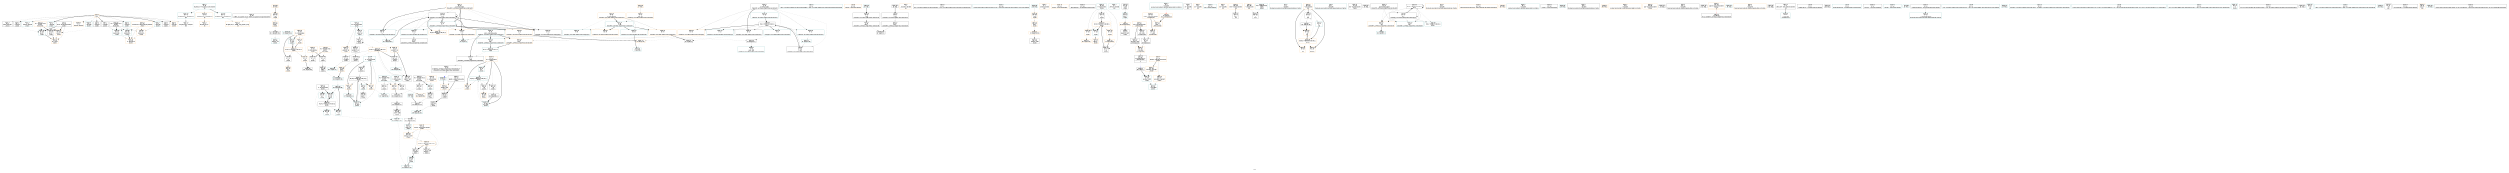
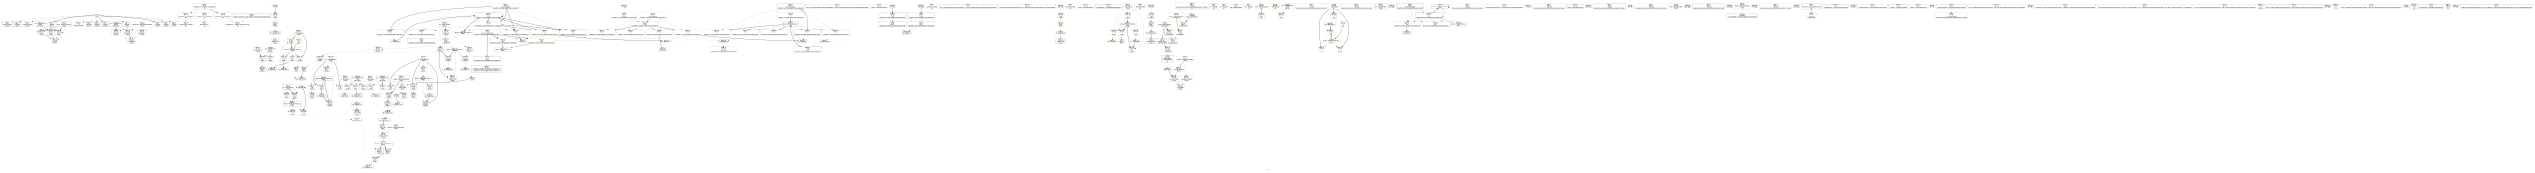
none -> (1151, 6)
none -> (284, 59)
